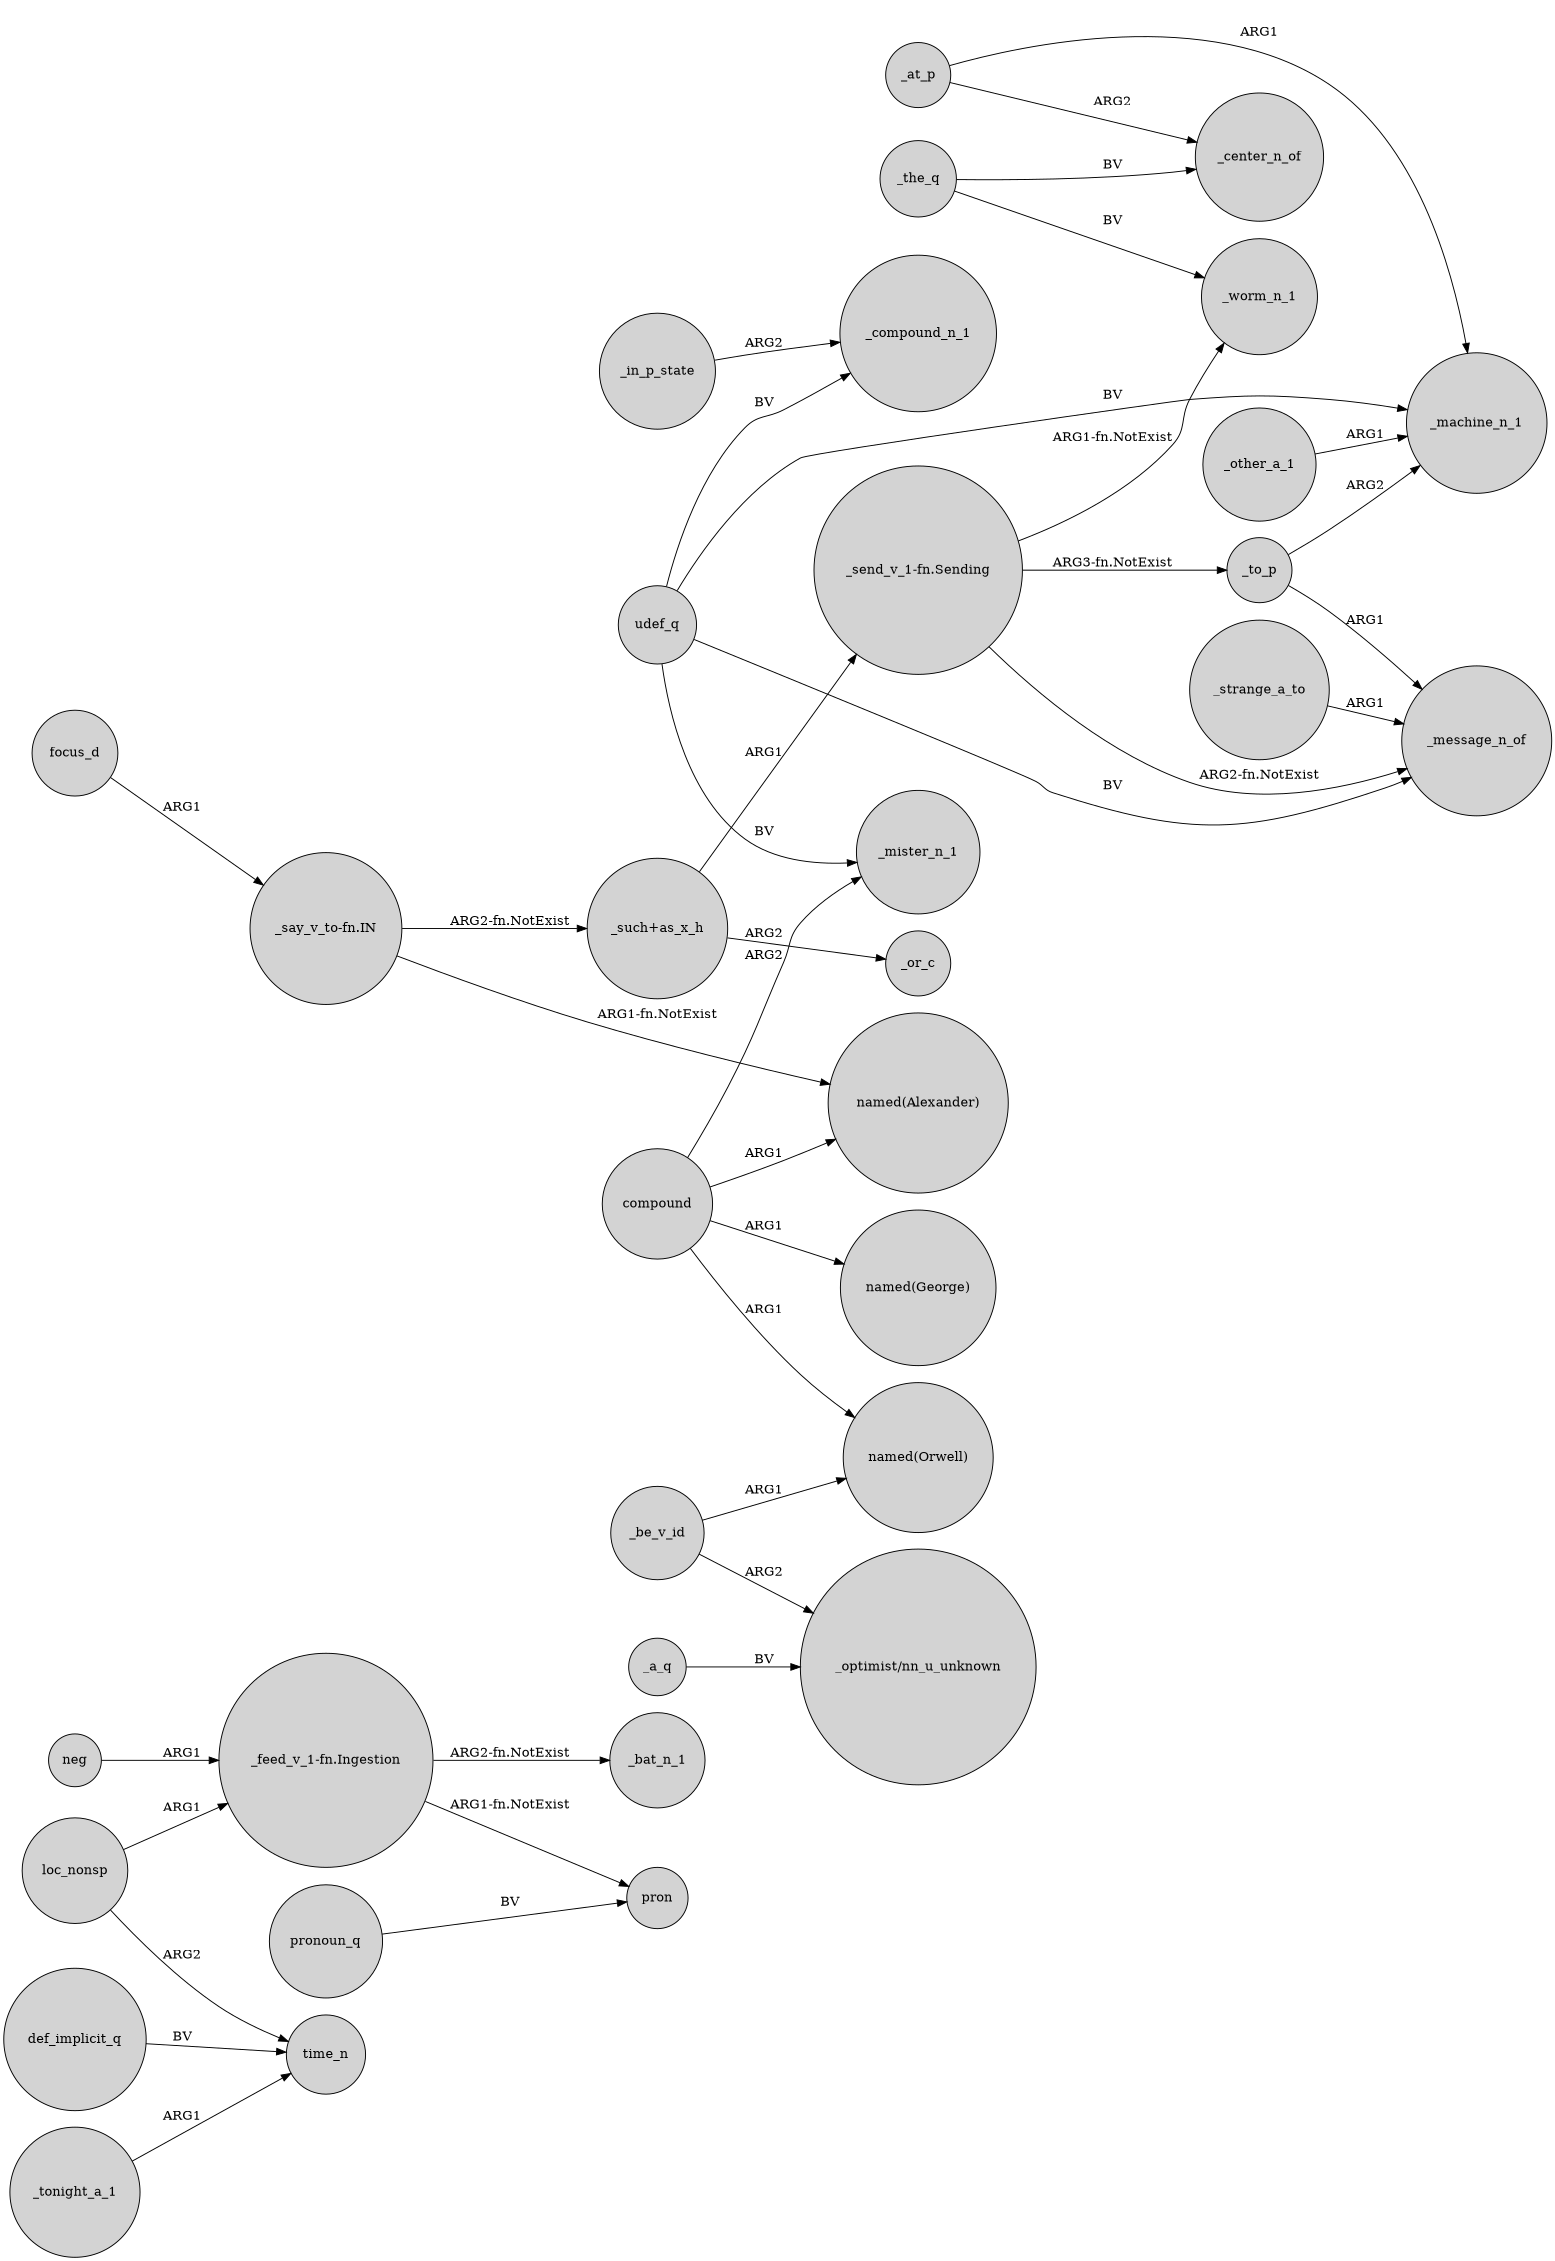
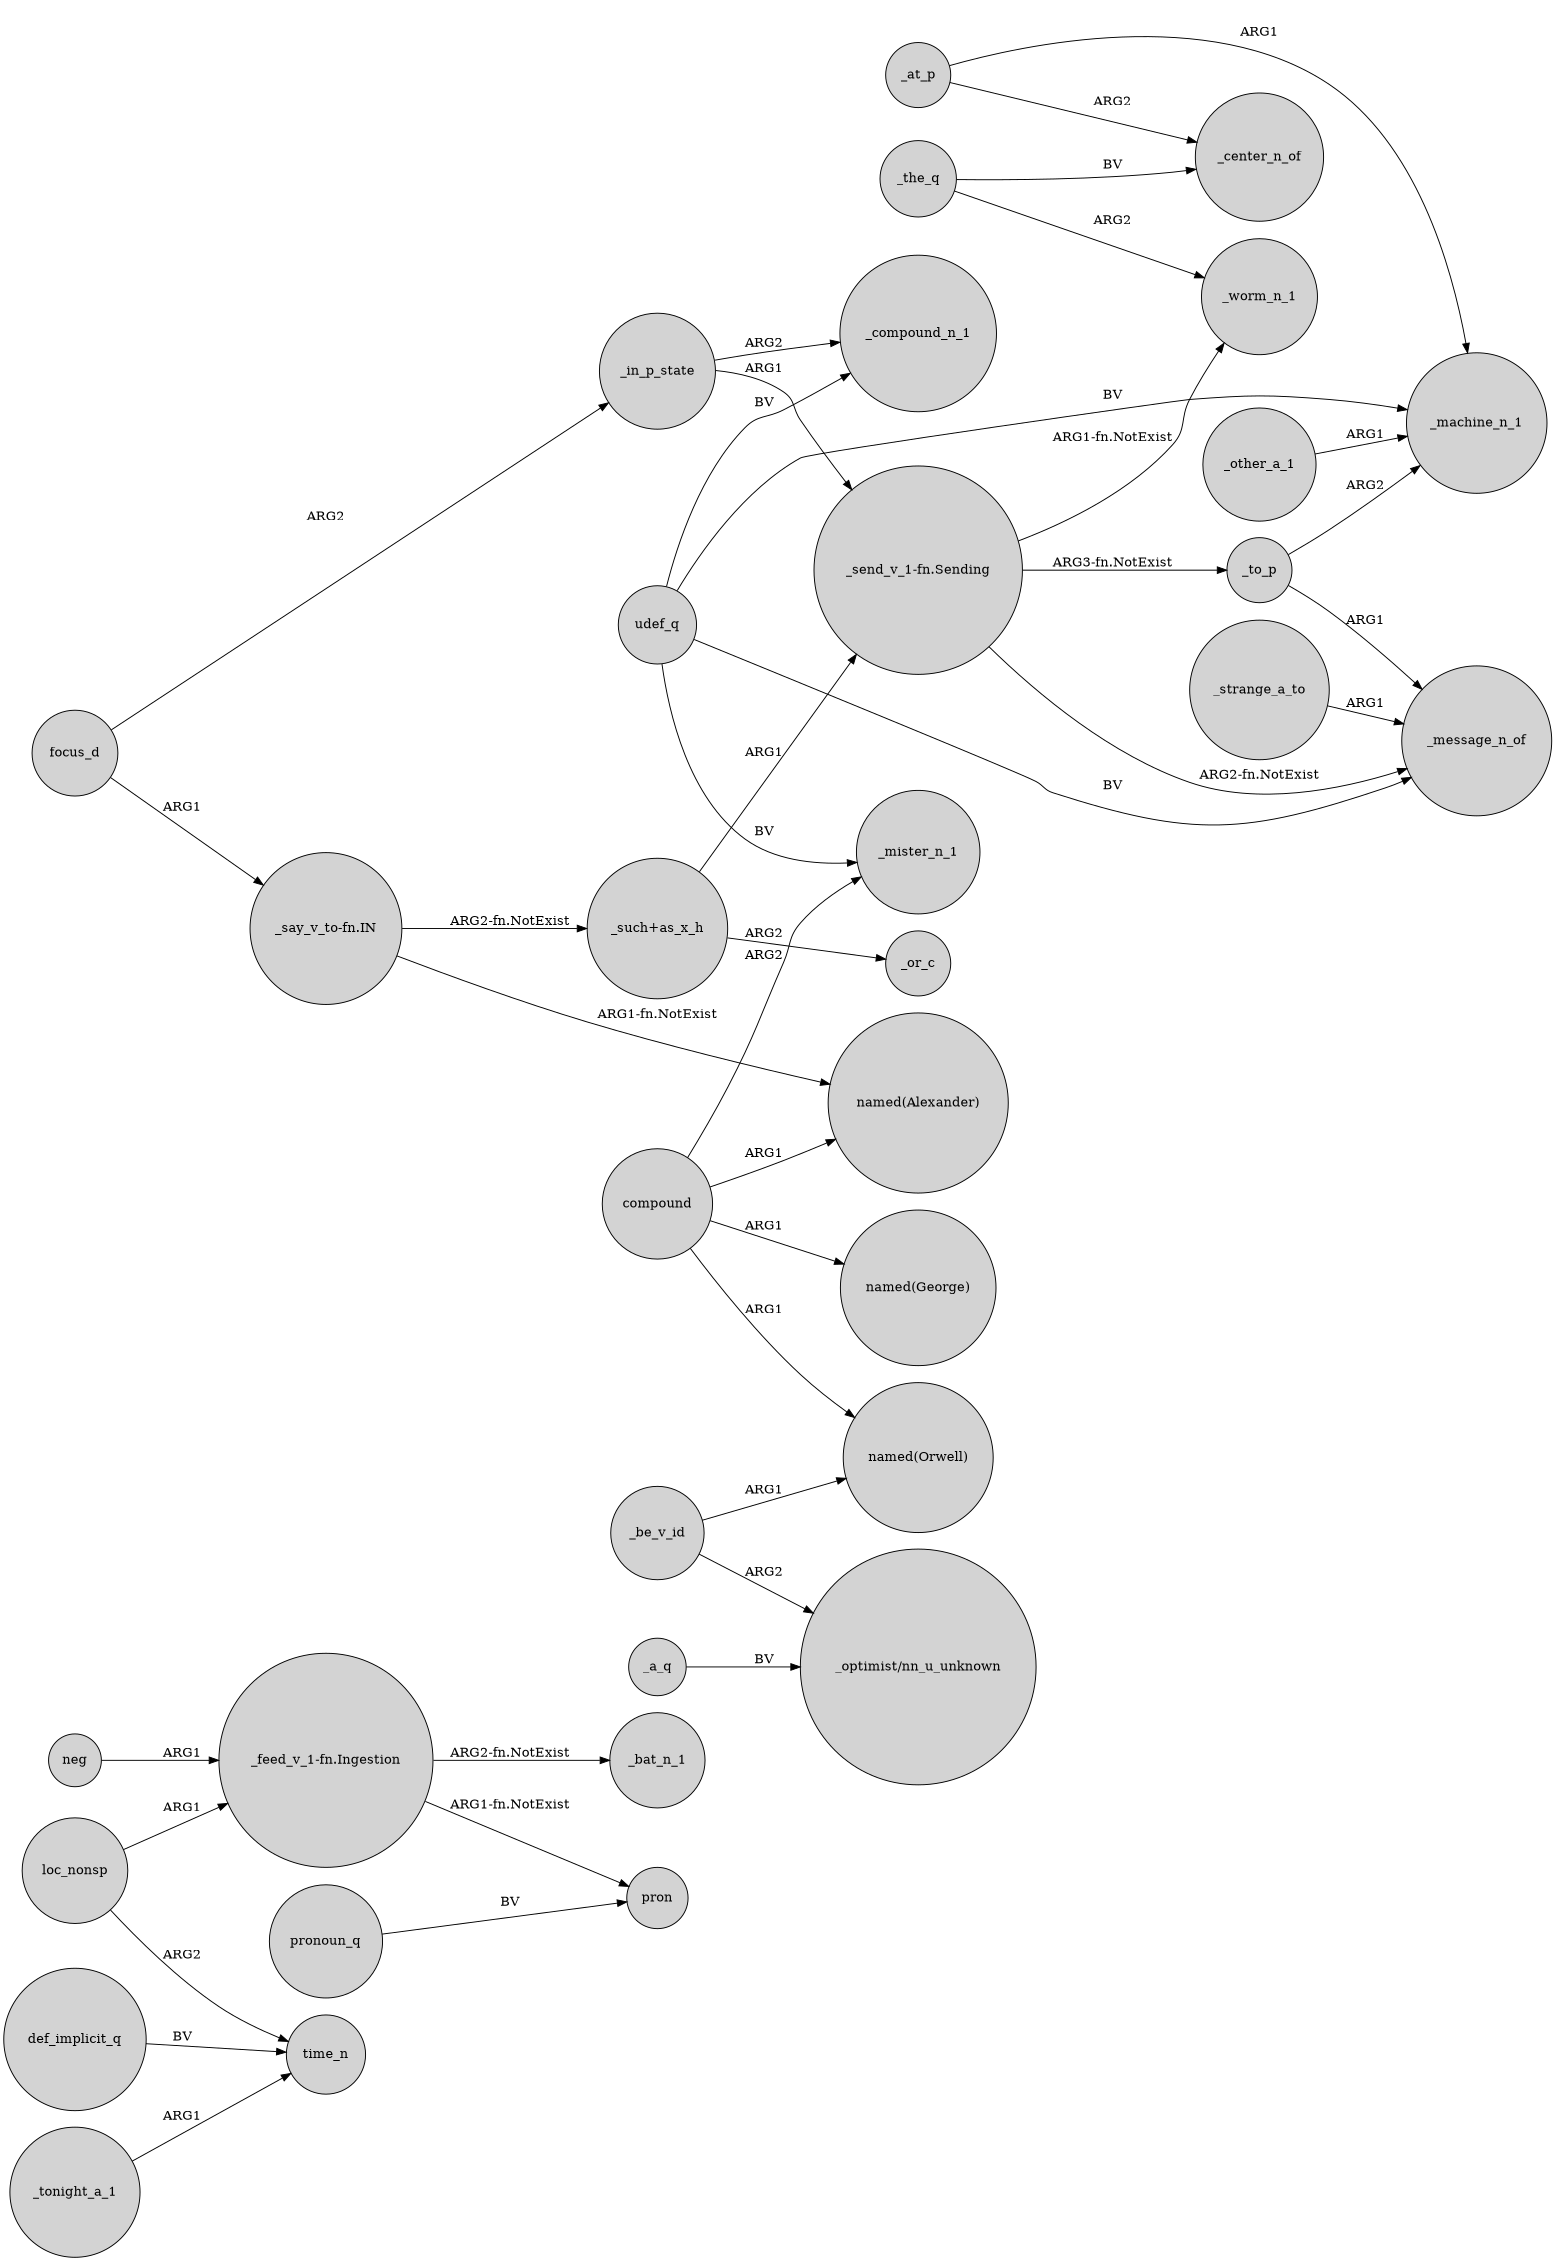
(1113, 221) -> (1113, 221)
none -> (796, 412)
none -> (356, 569)
